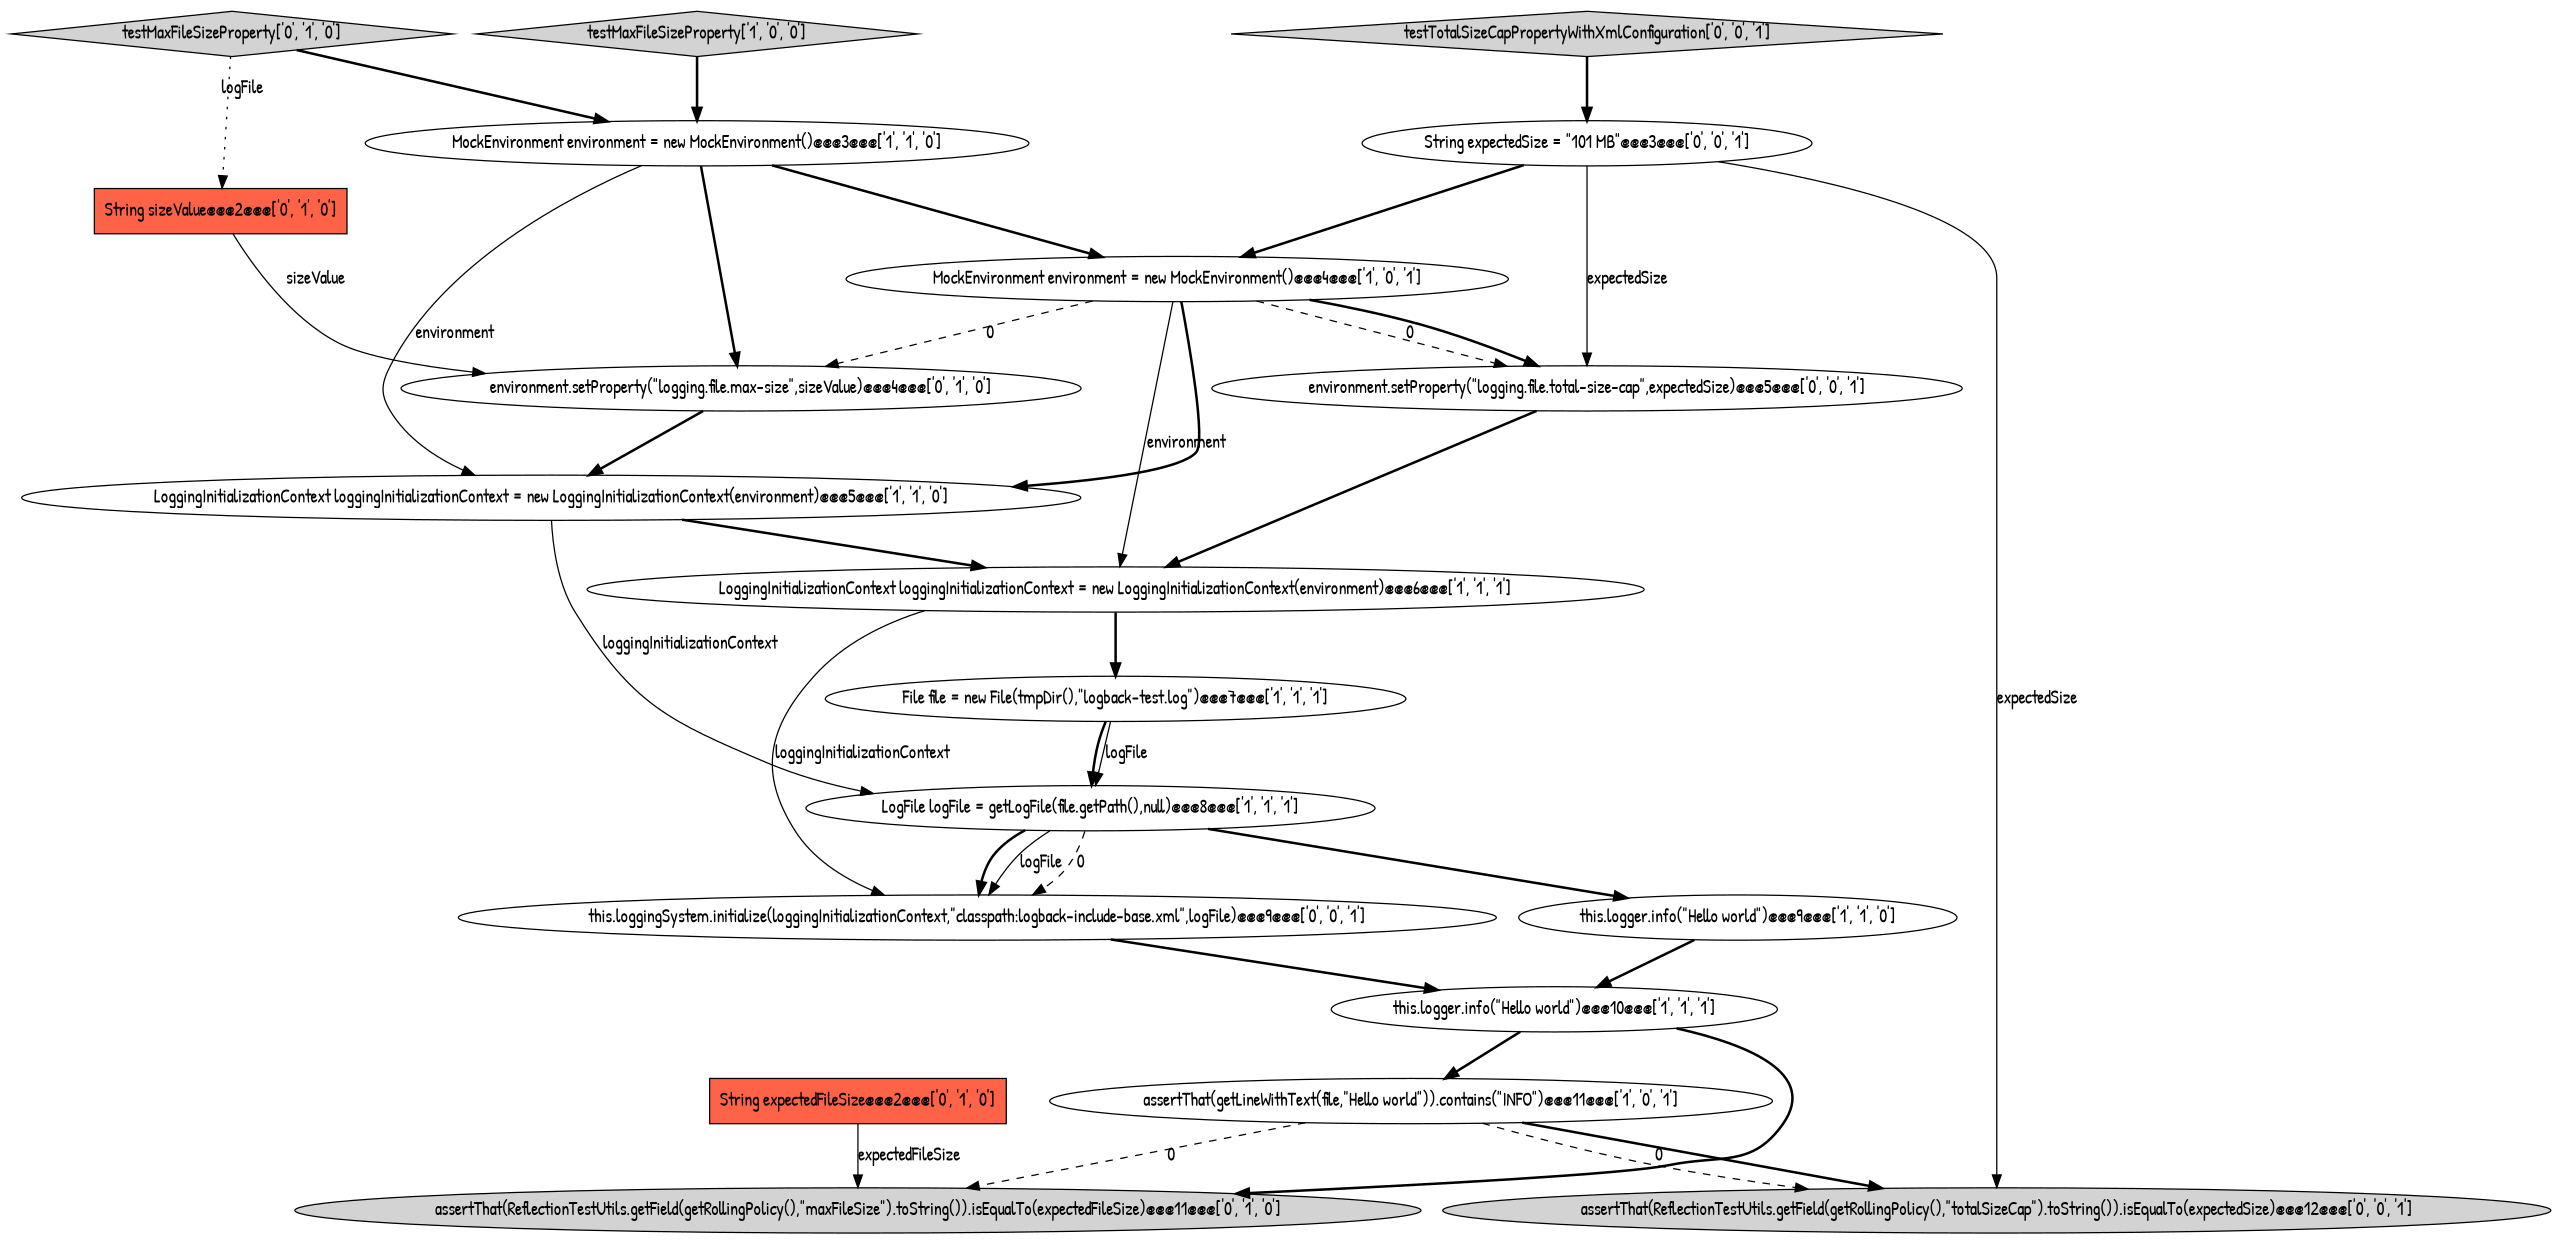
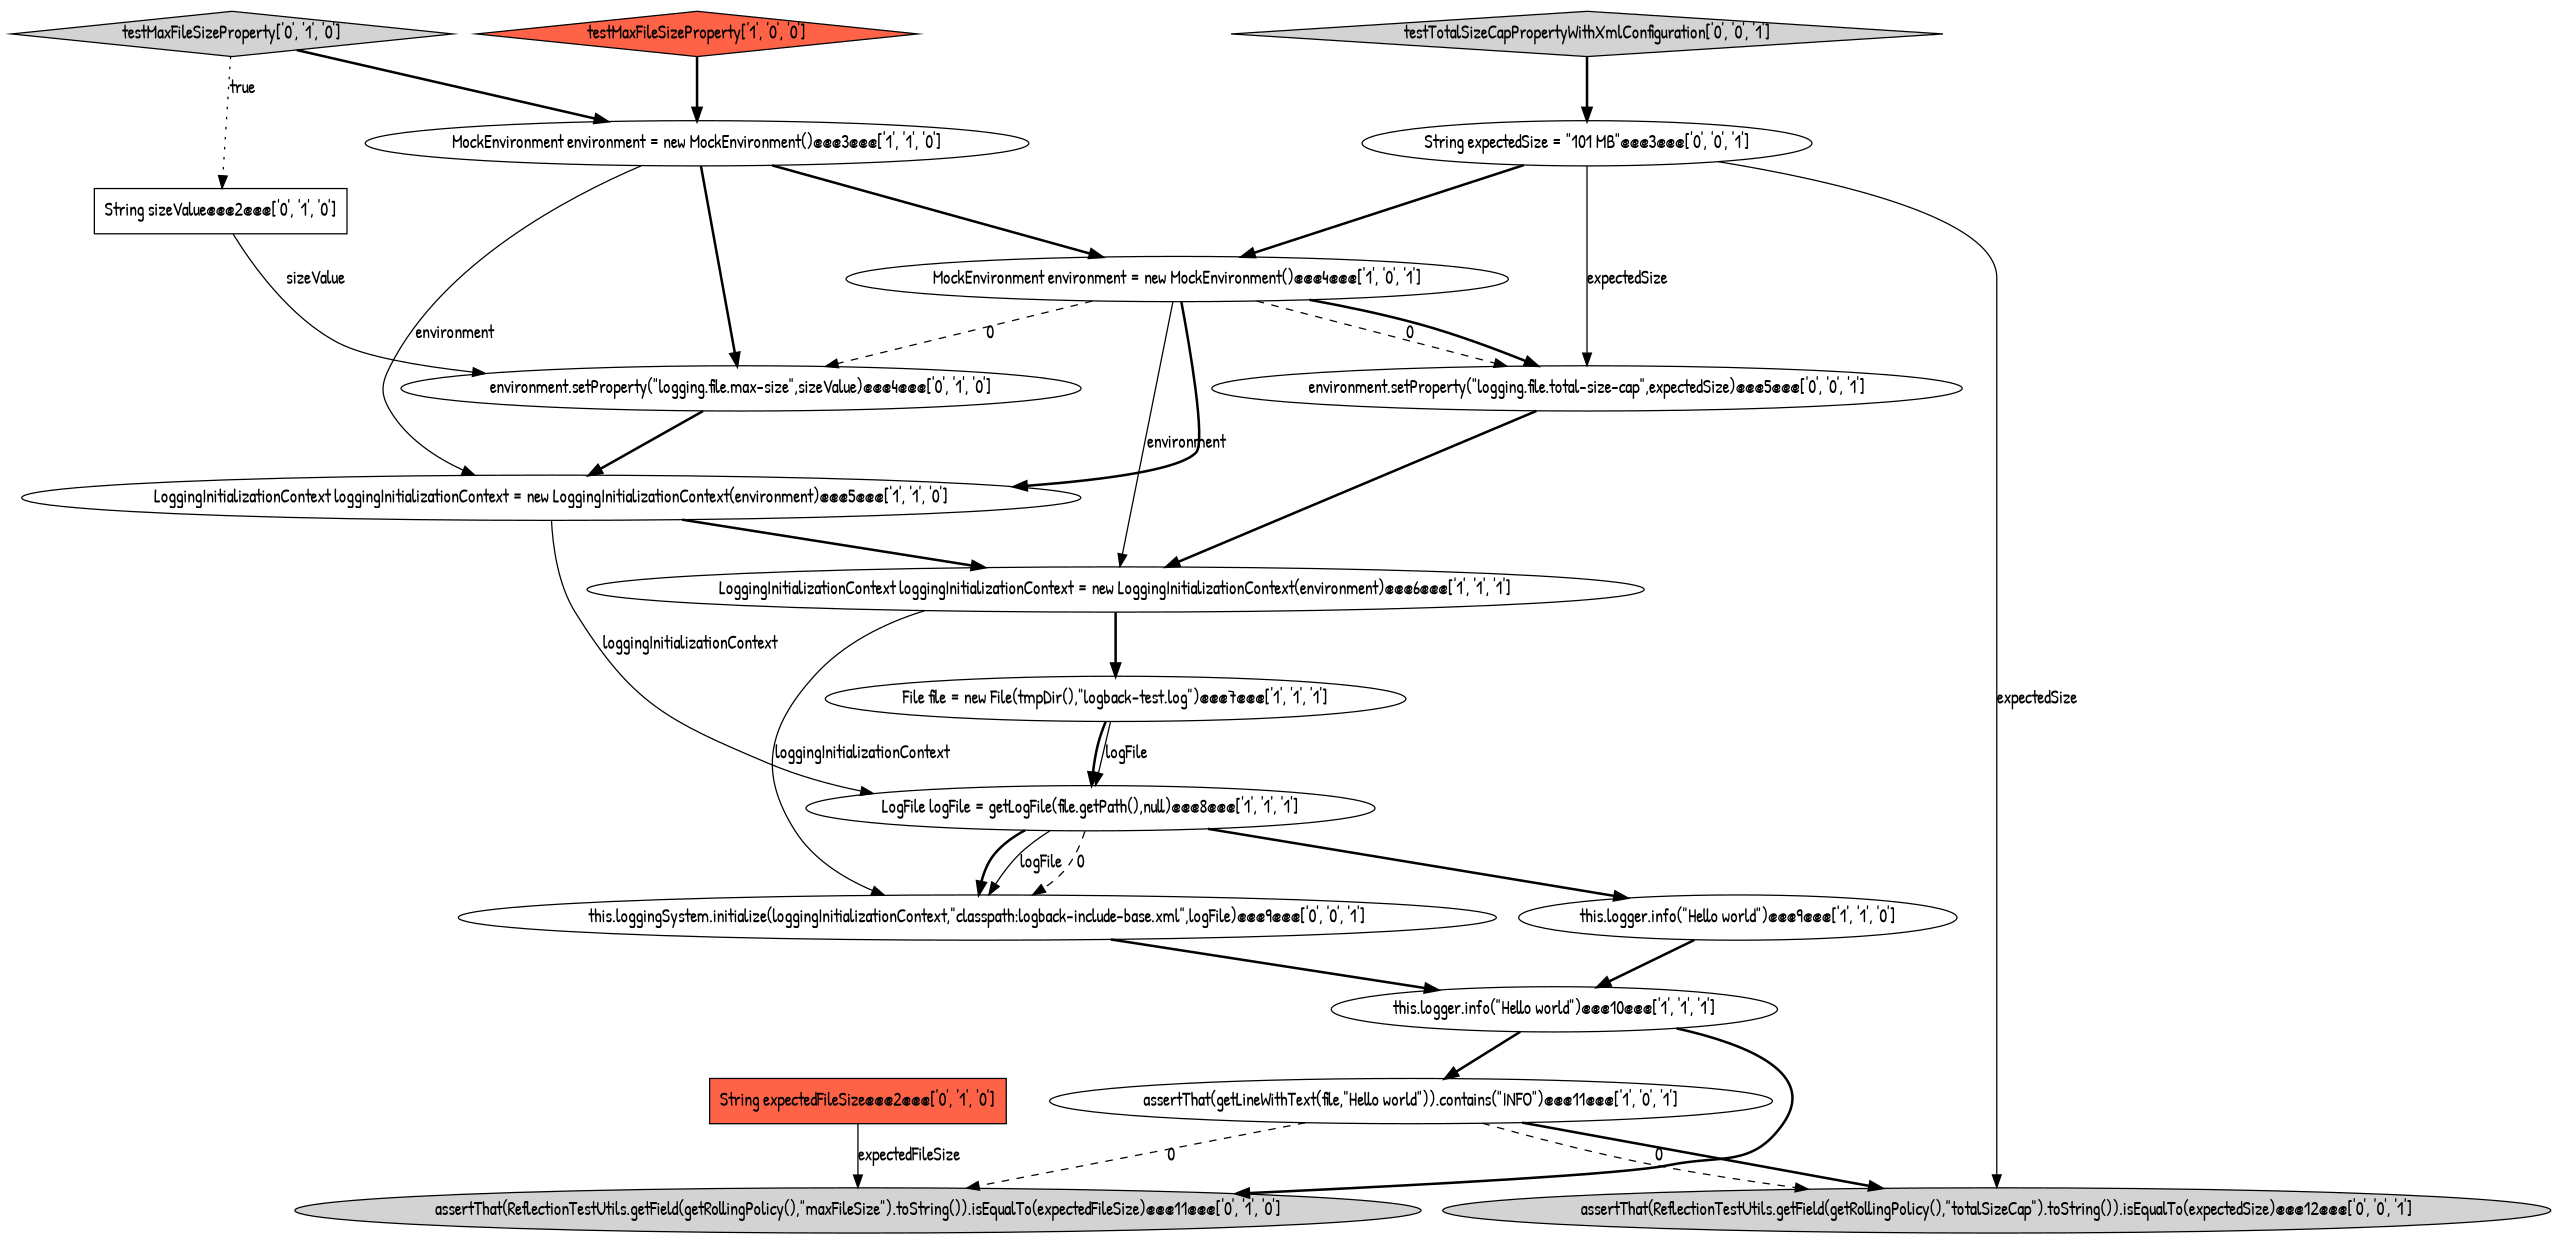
(697, 34) -> (697, 34)
(243, 89) -> (243, 89)
(221, 211) -> (221, 211)
